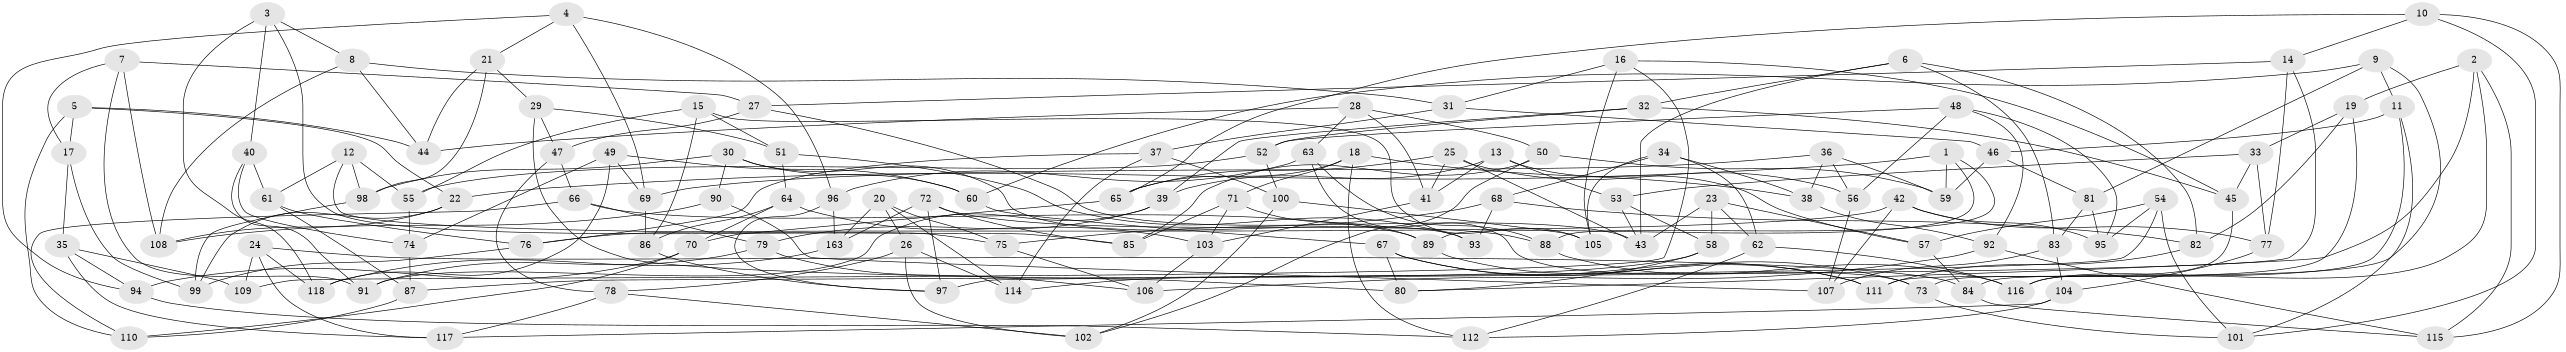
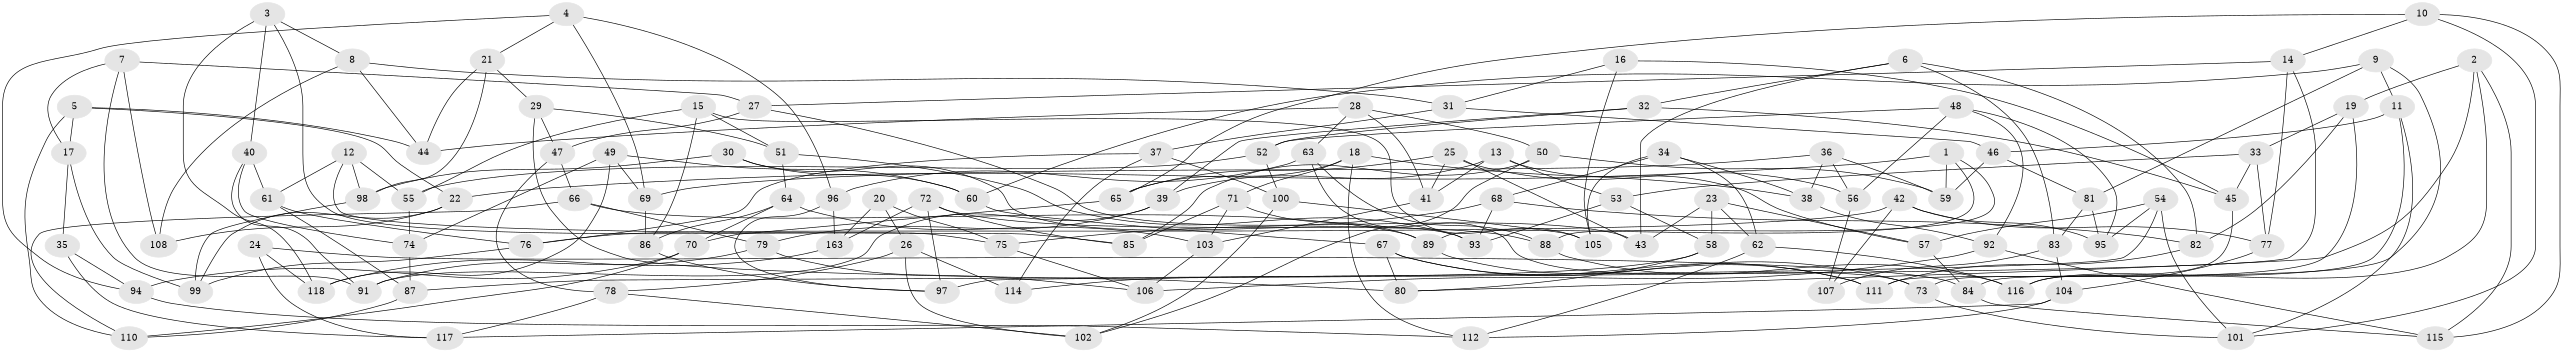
(716, 199) -> none
(1629, 223) -> (1551, 221)
(946, 245) -> none
(243, 292) -> none
